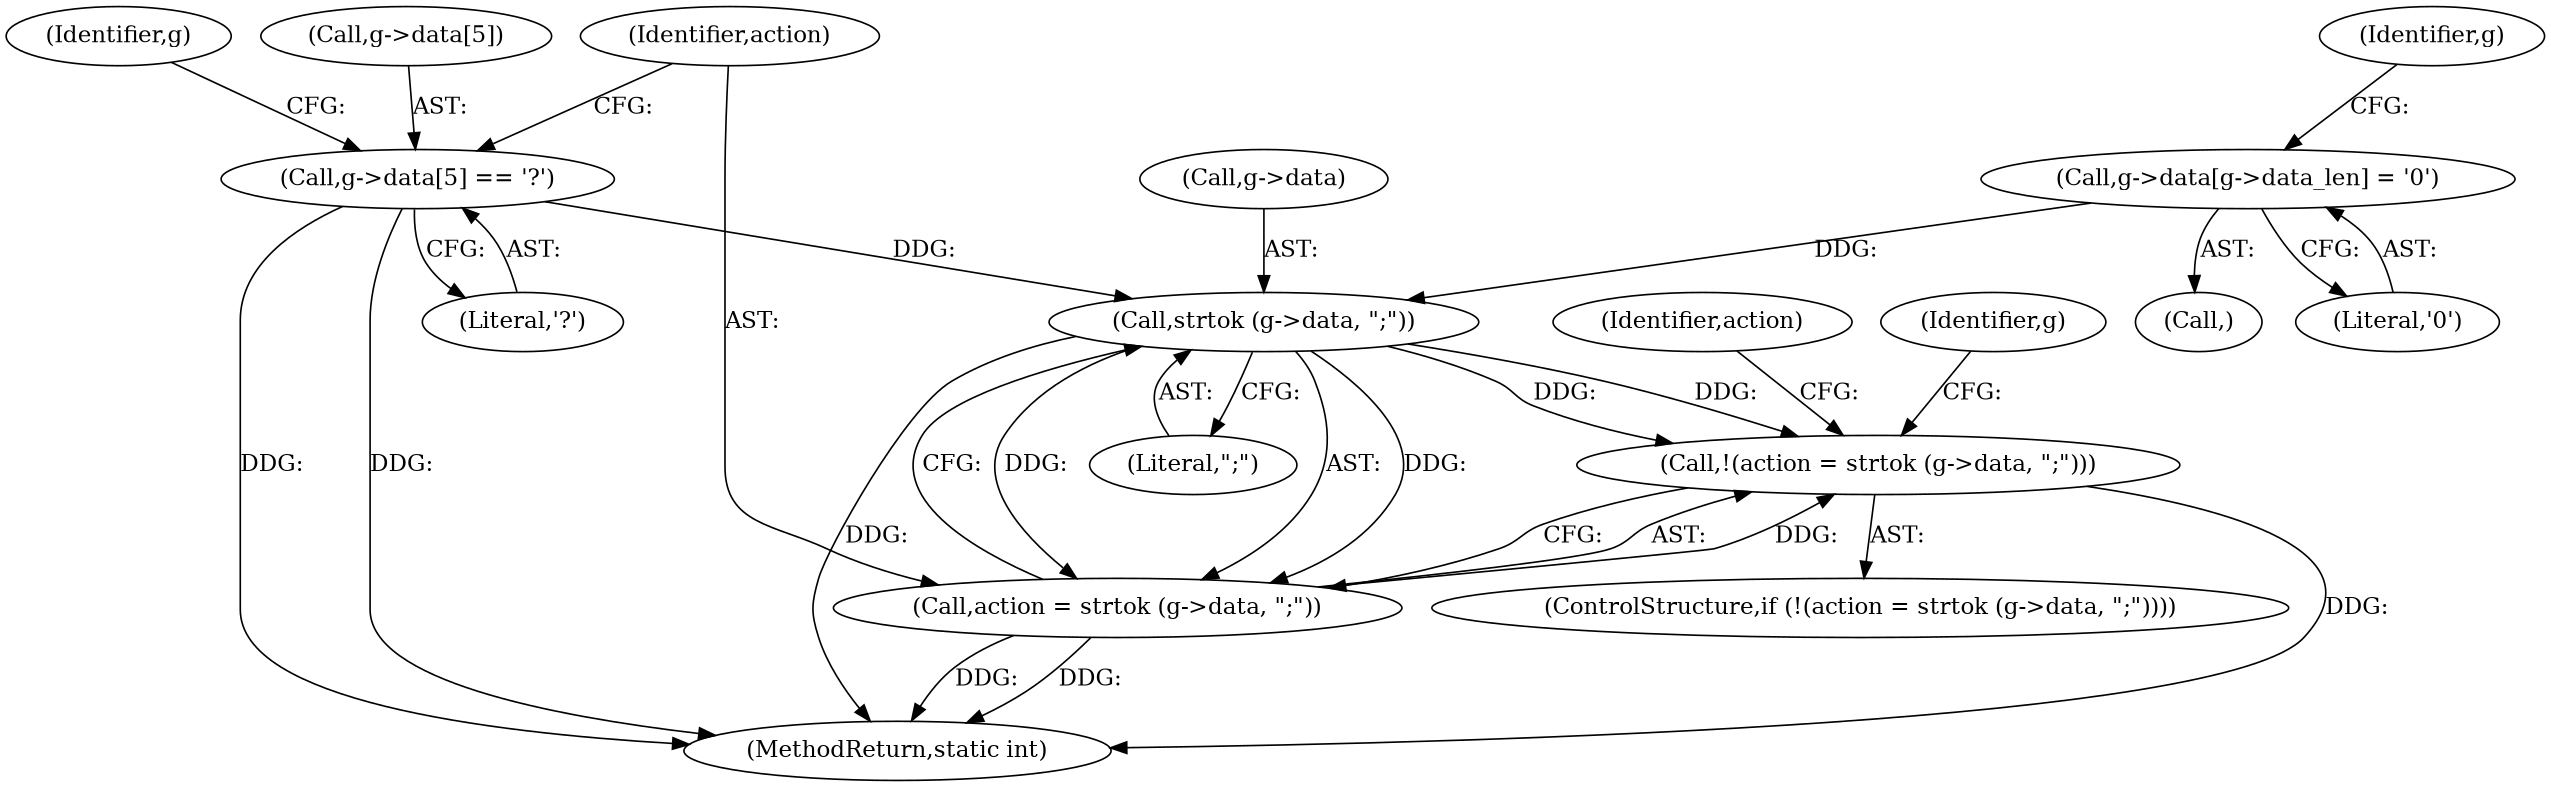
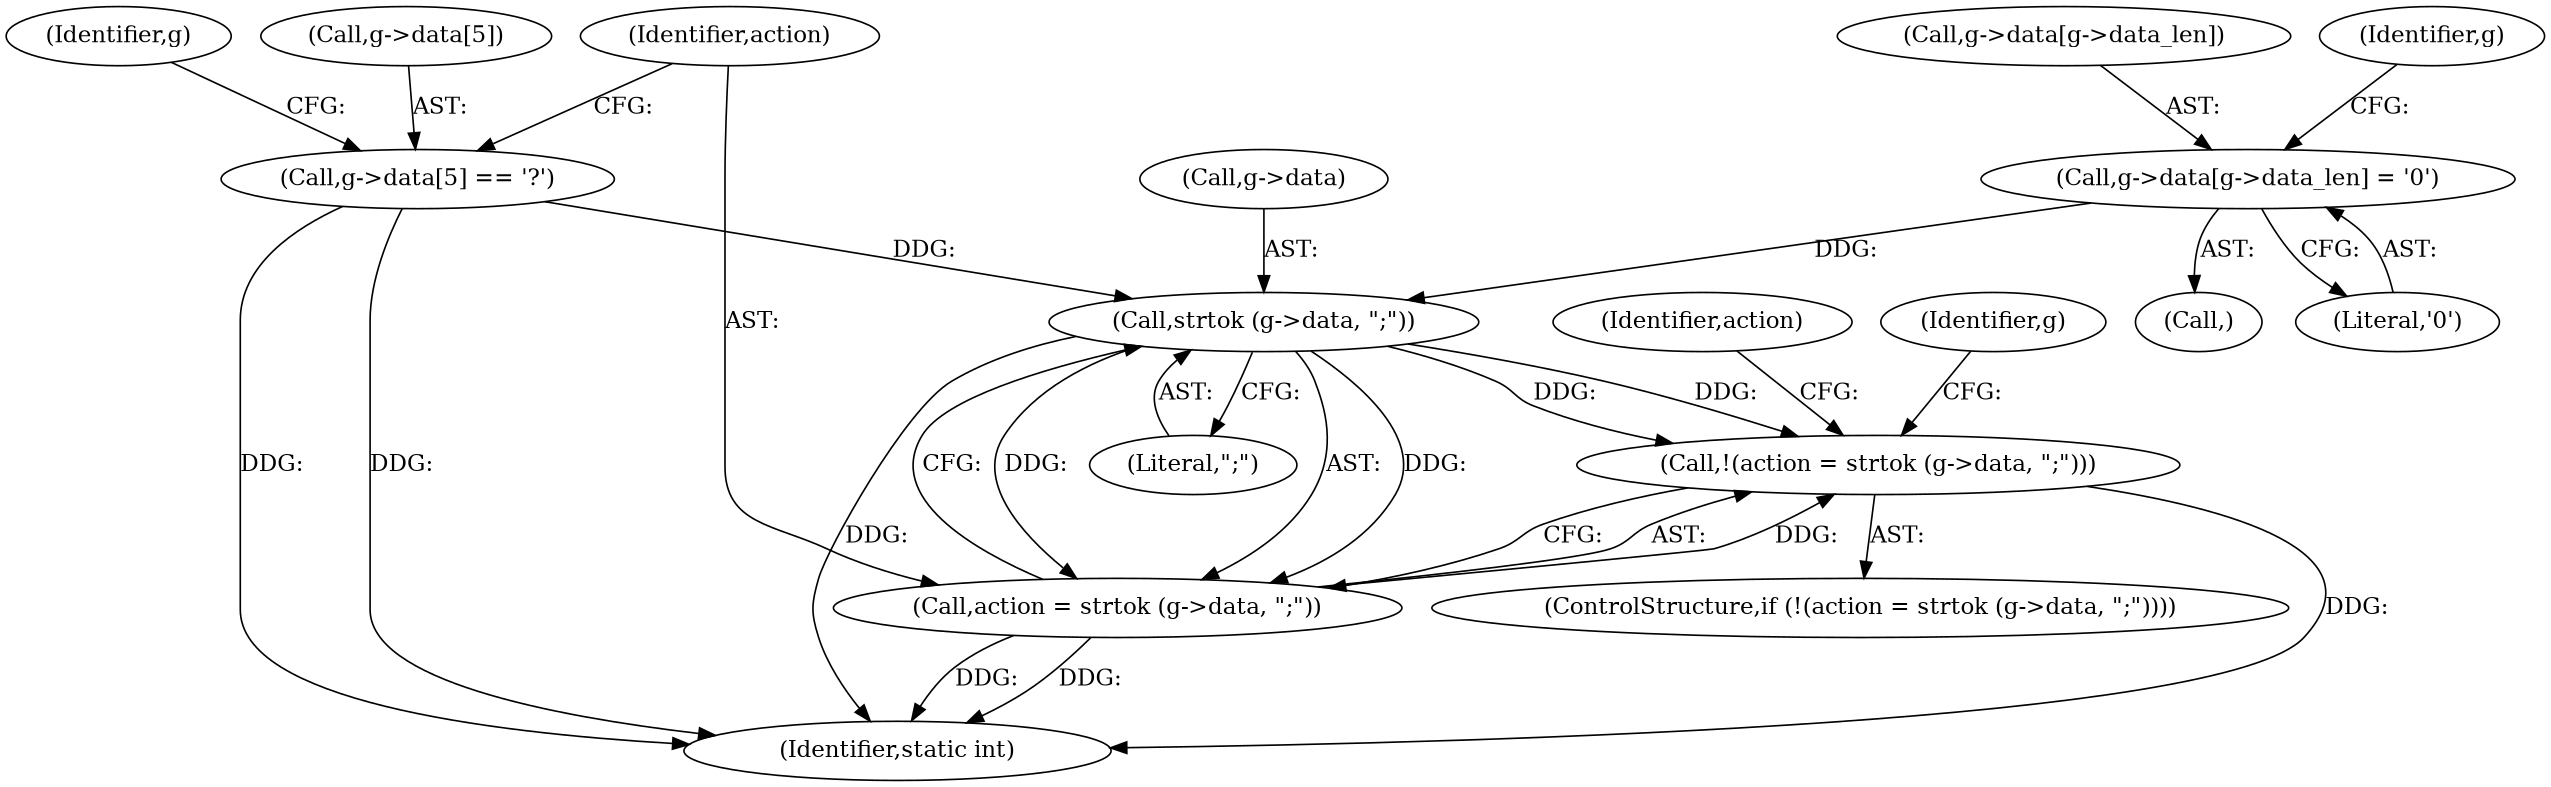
none -> (2064, 36)
(523, 322) -> none
(898, 751) -> (898, 751)
